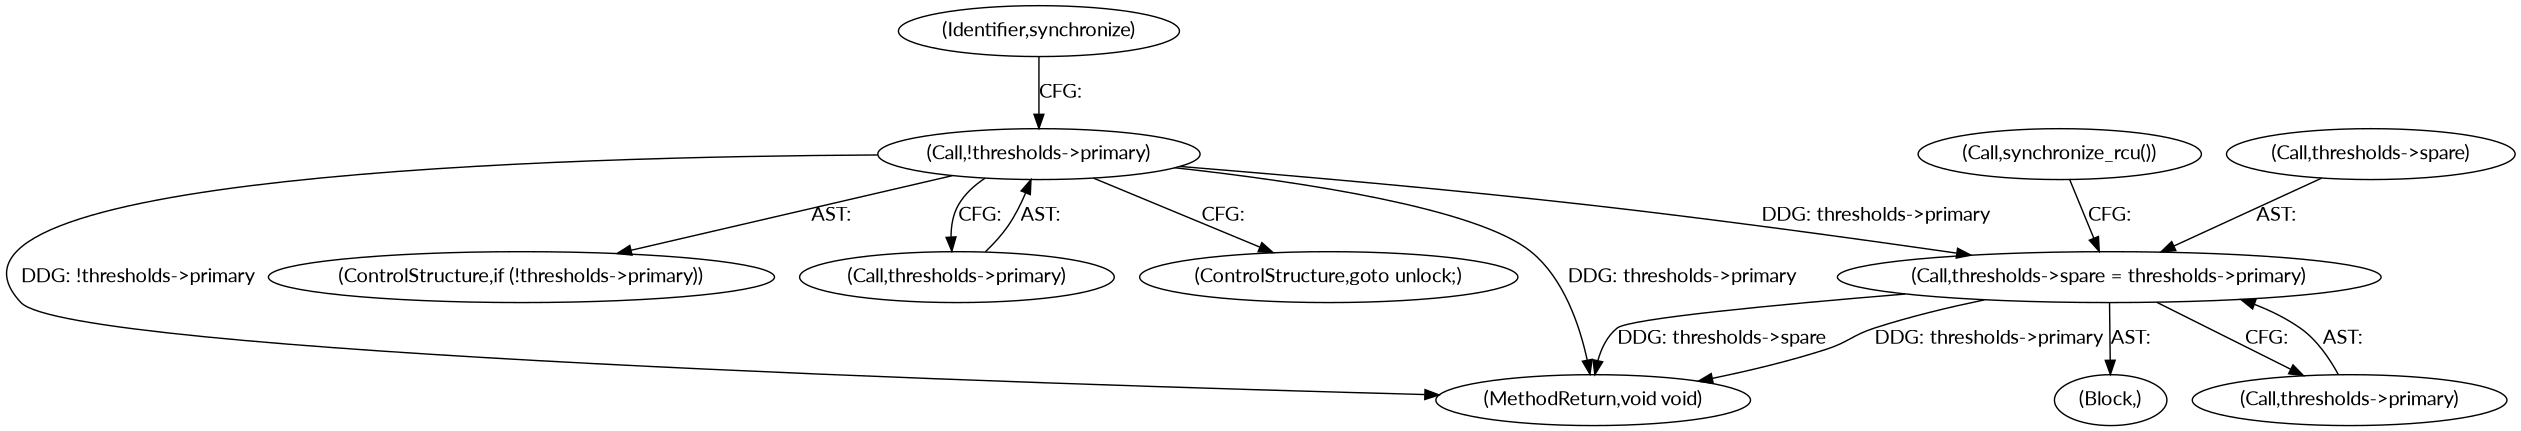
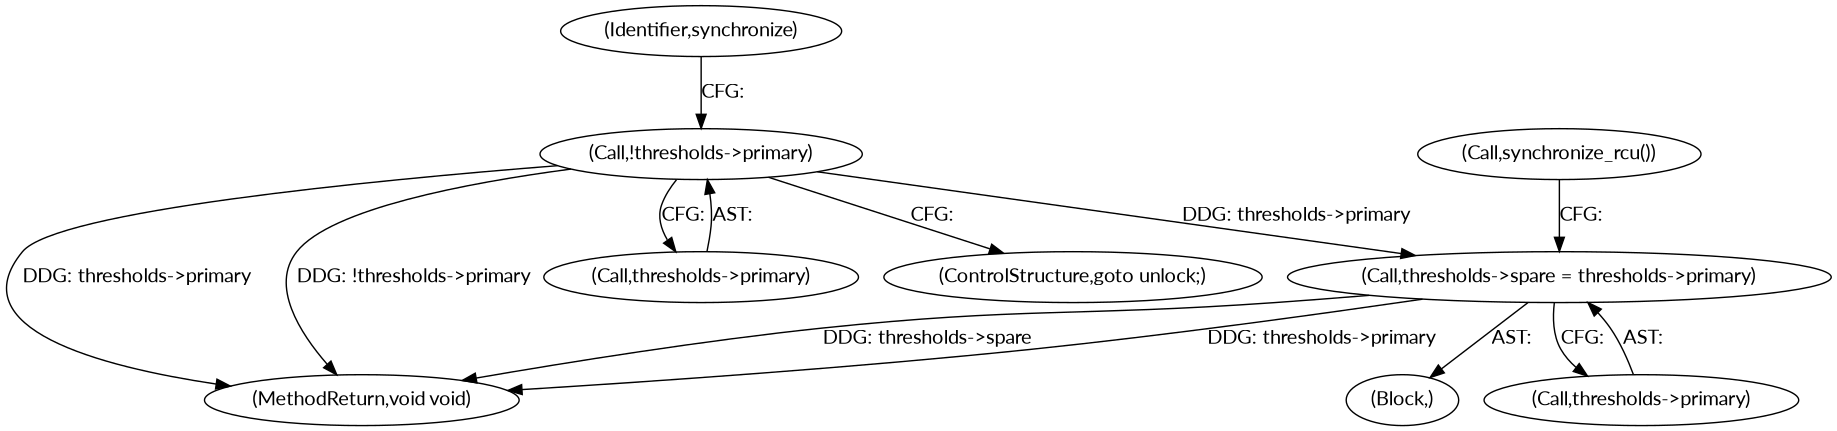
(2371, 154) -> none
(521, 277) -> none
